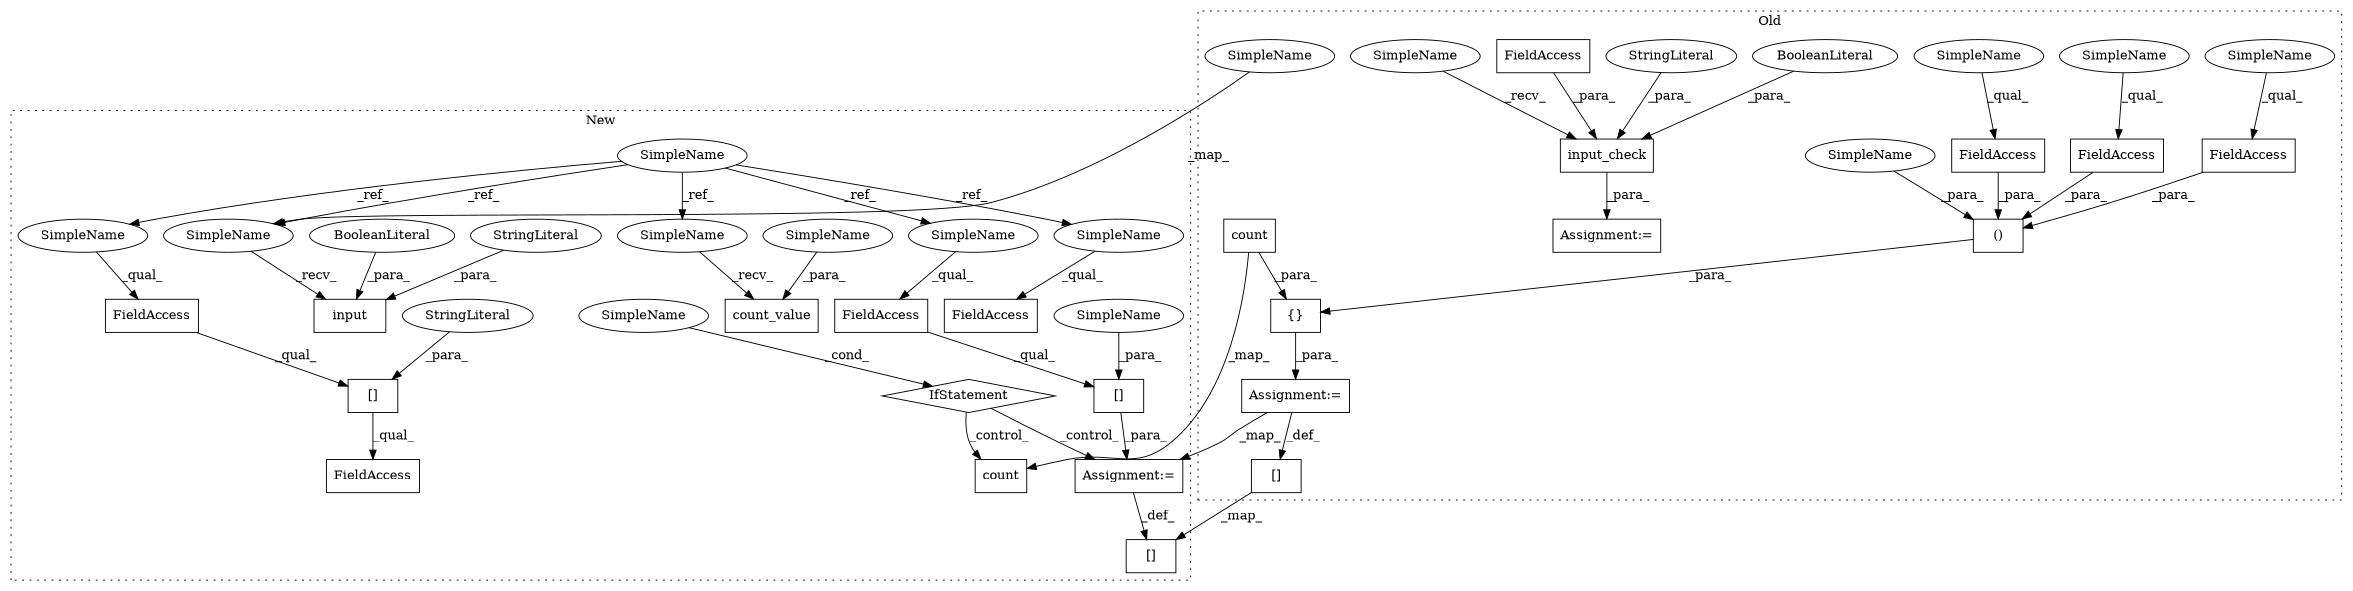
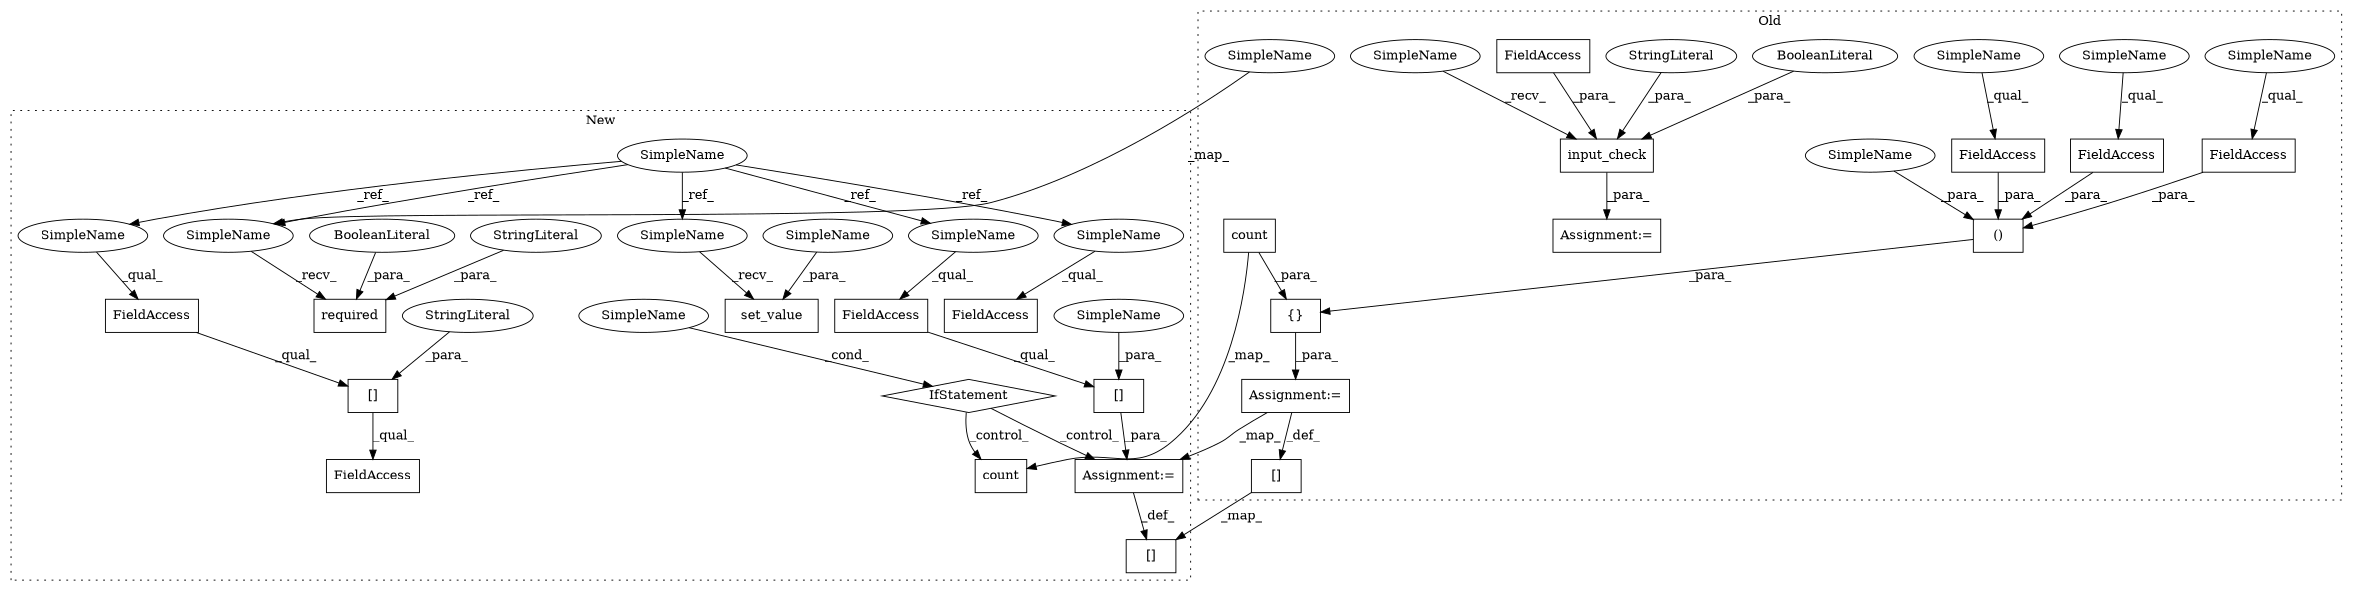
(350, 316) -> (350, 316)
(772, 316) -> (772, 316)
